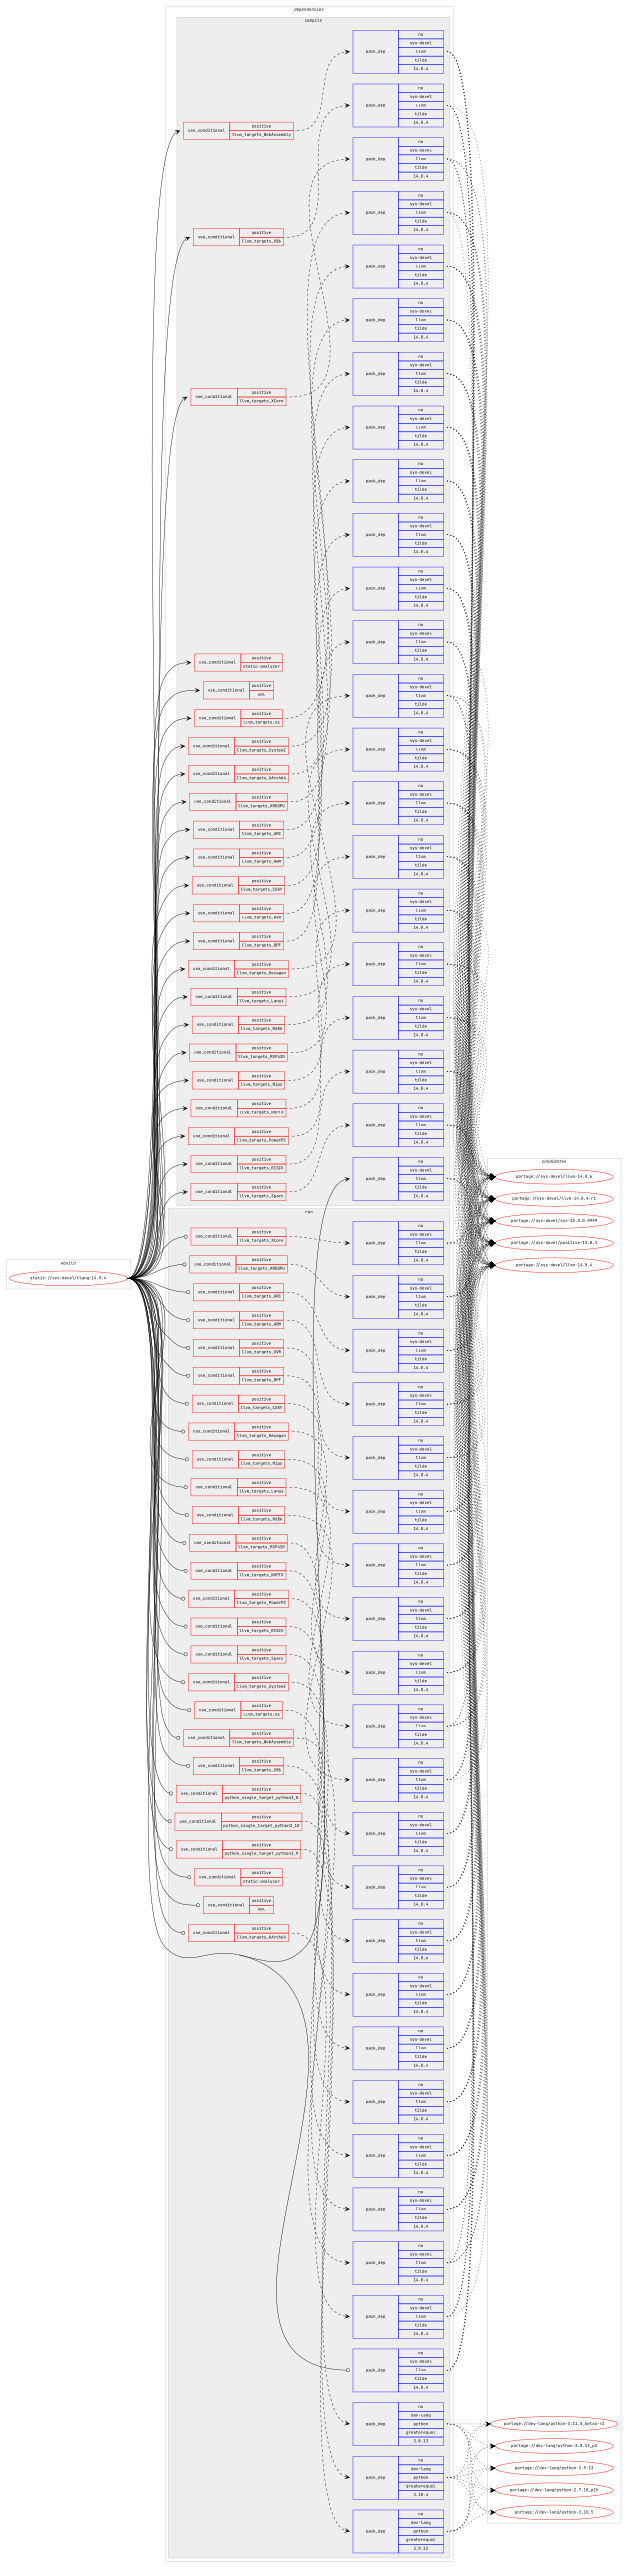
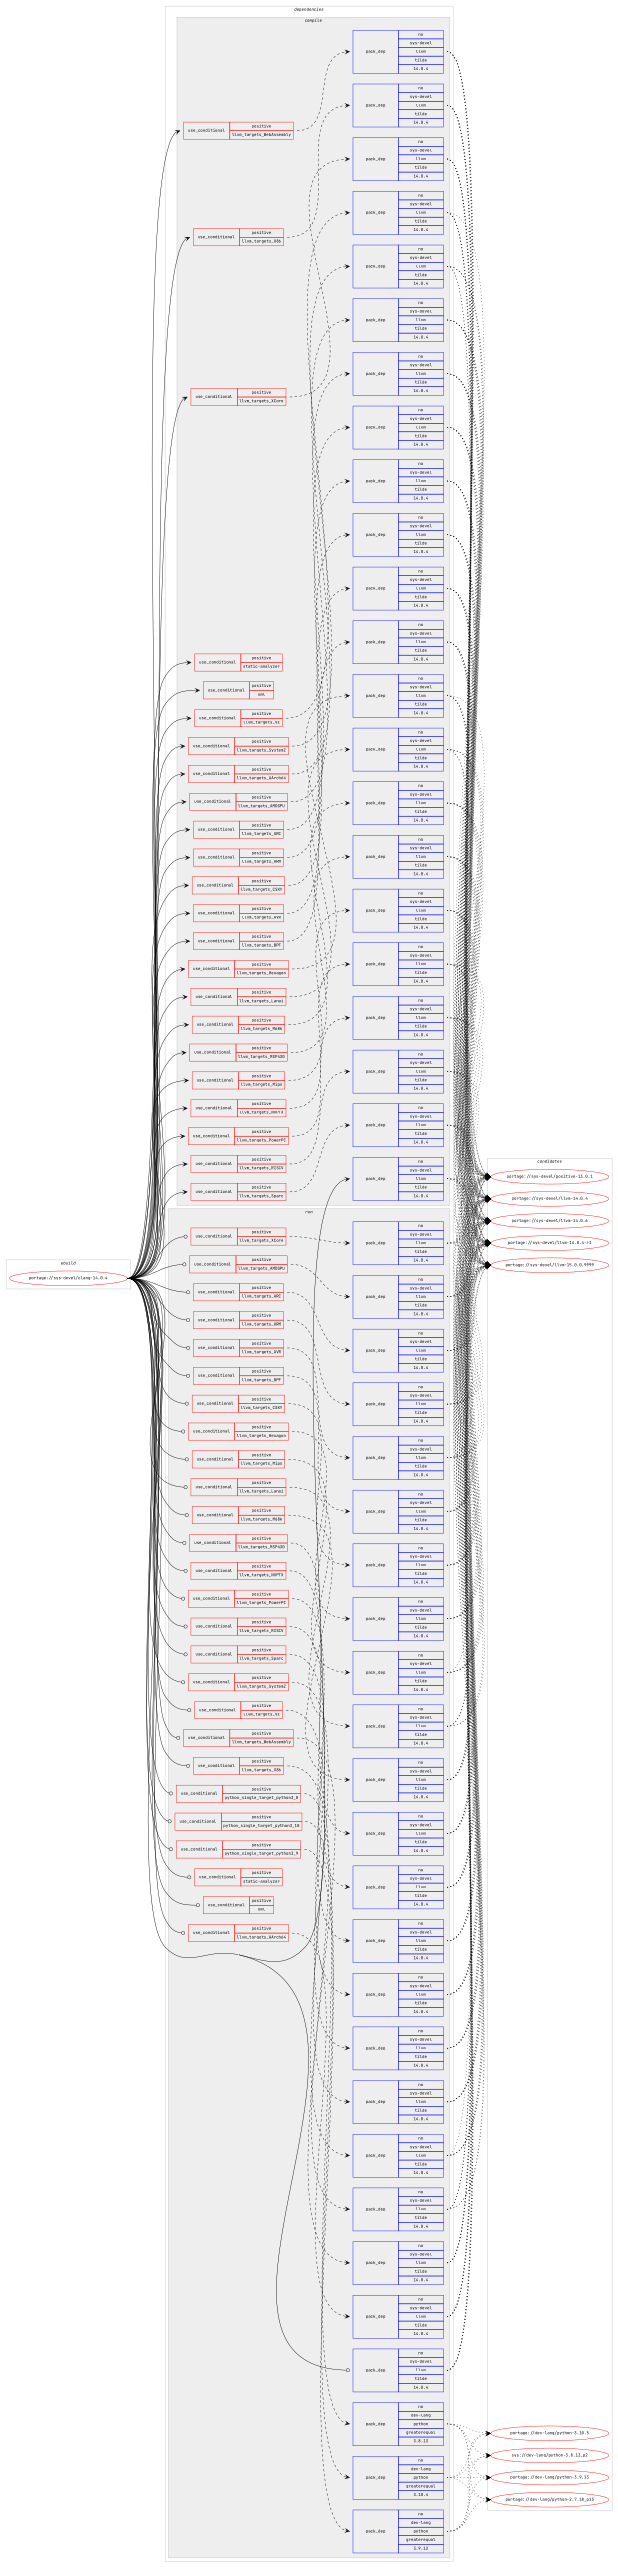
(554, 1221) -> (550, 1265)
(68, 1278) -> (68, 1278)
(554, 2424) -> none
(554, 2446) -> (550, 2455)
